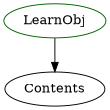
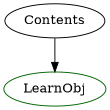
(55, 50) -> (55, 50)
